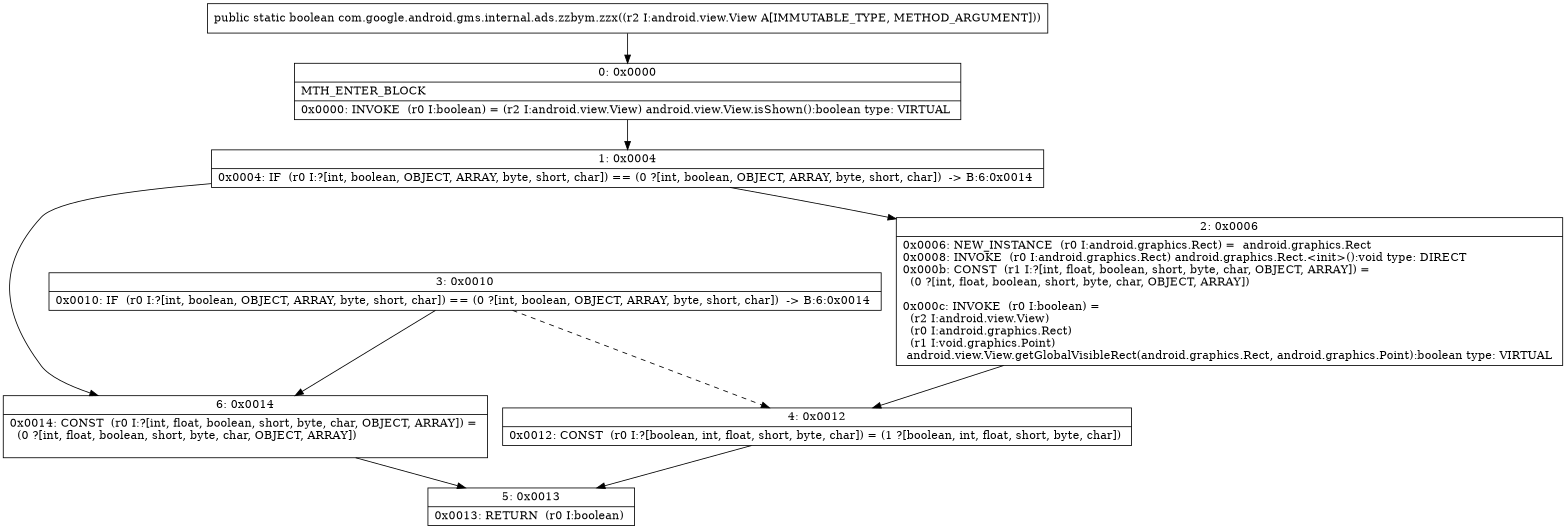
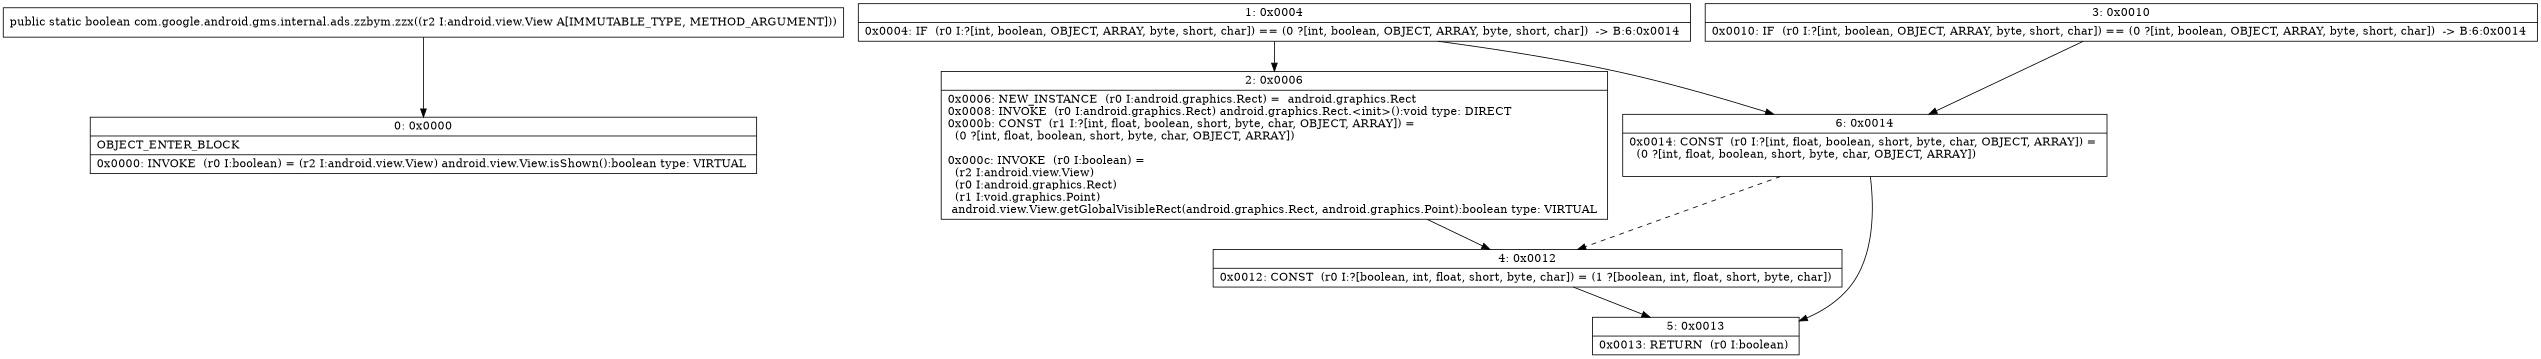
(364, 91) -> (168, 145)
(628, 131) -> none
(637, 358) -> (1683, 212)
